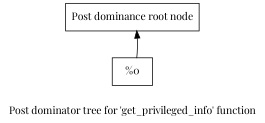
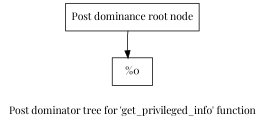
(137, 48) -> (127, 41)
